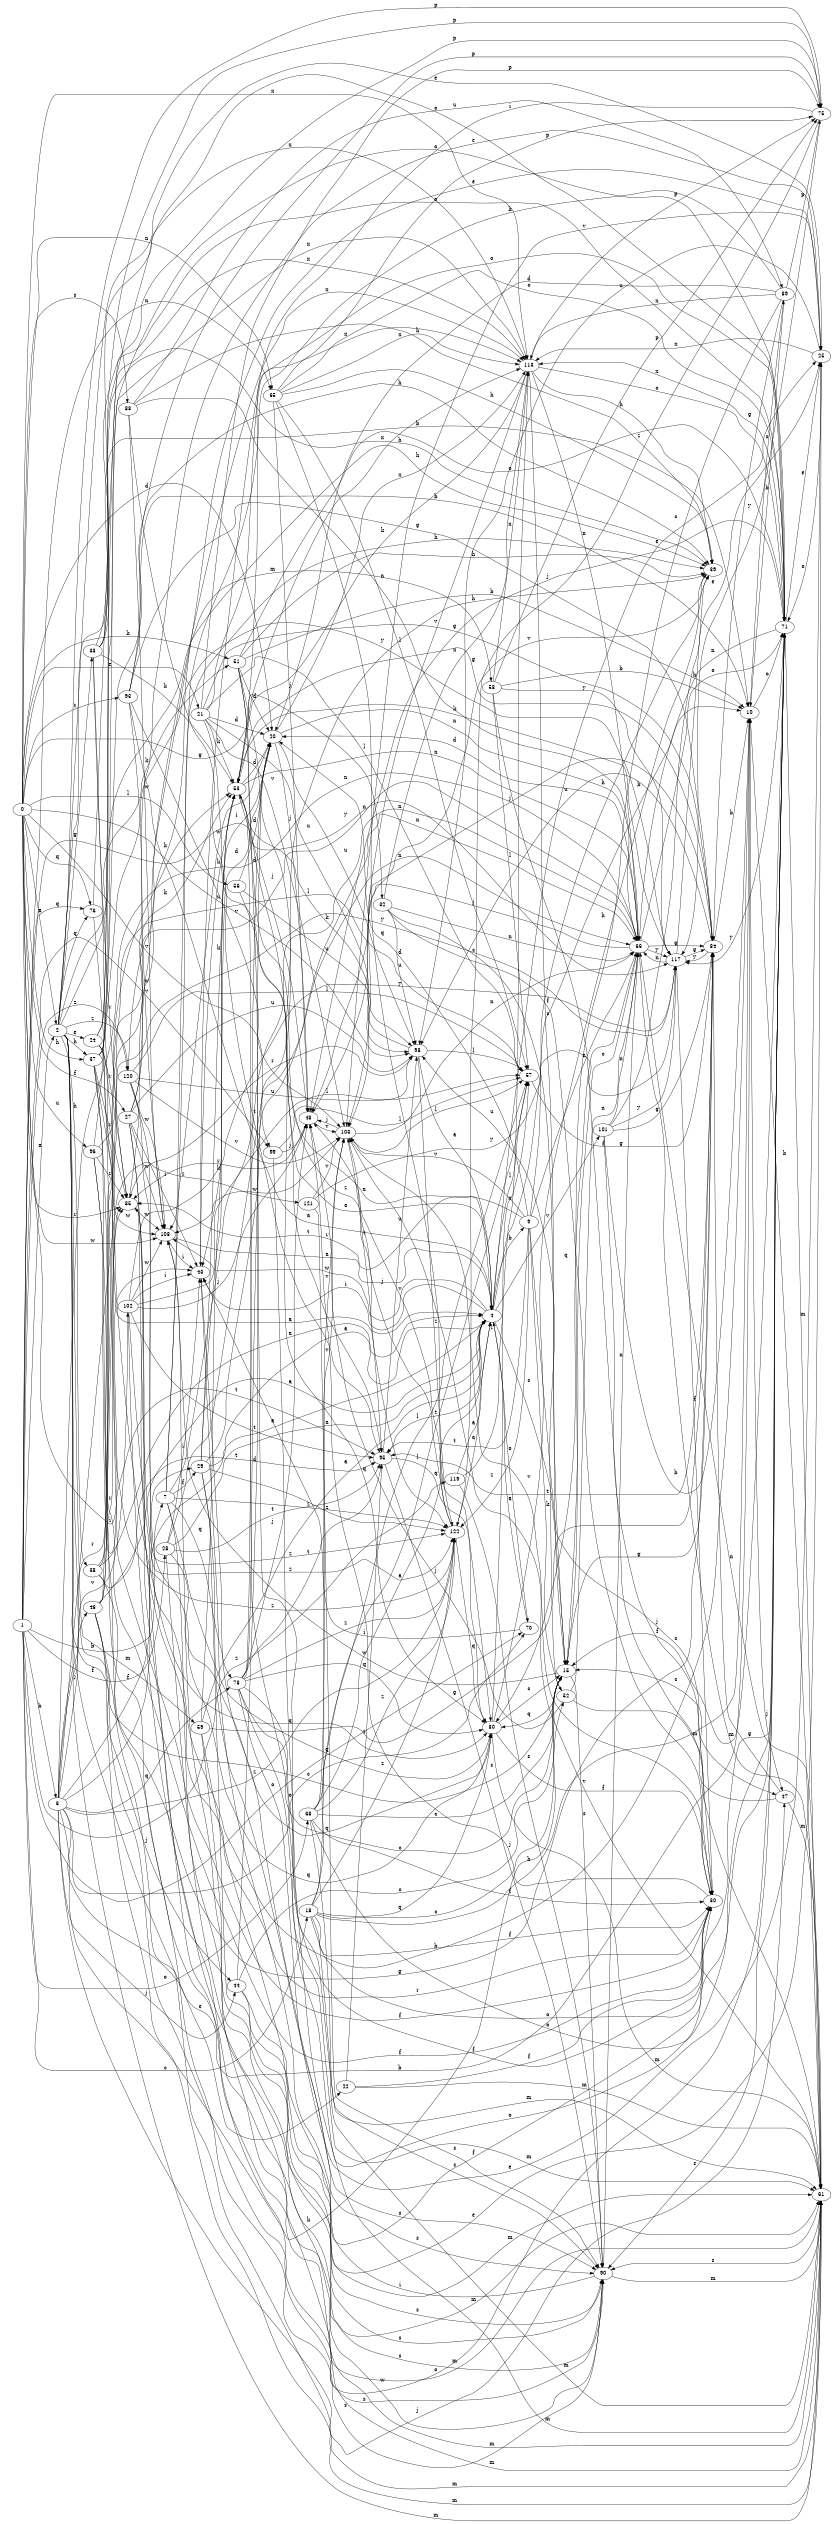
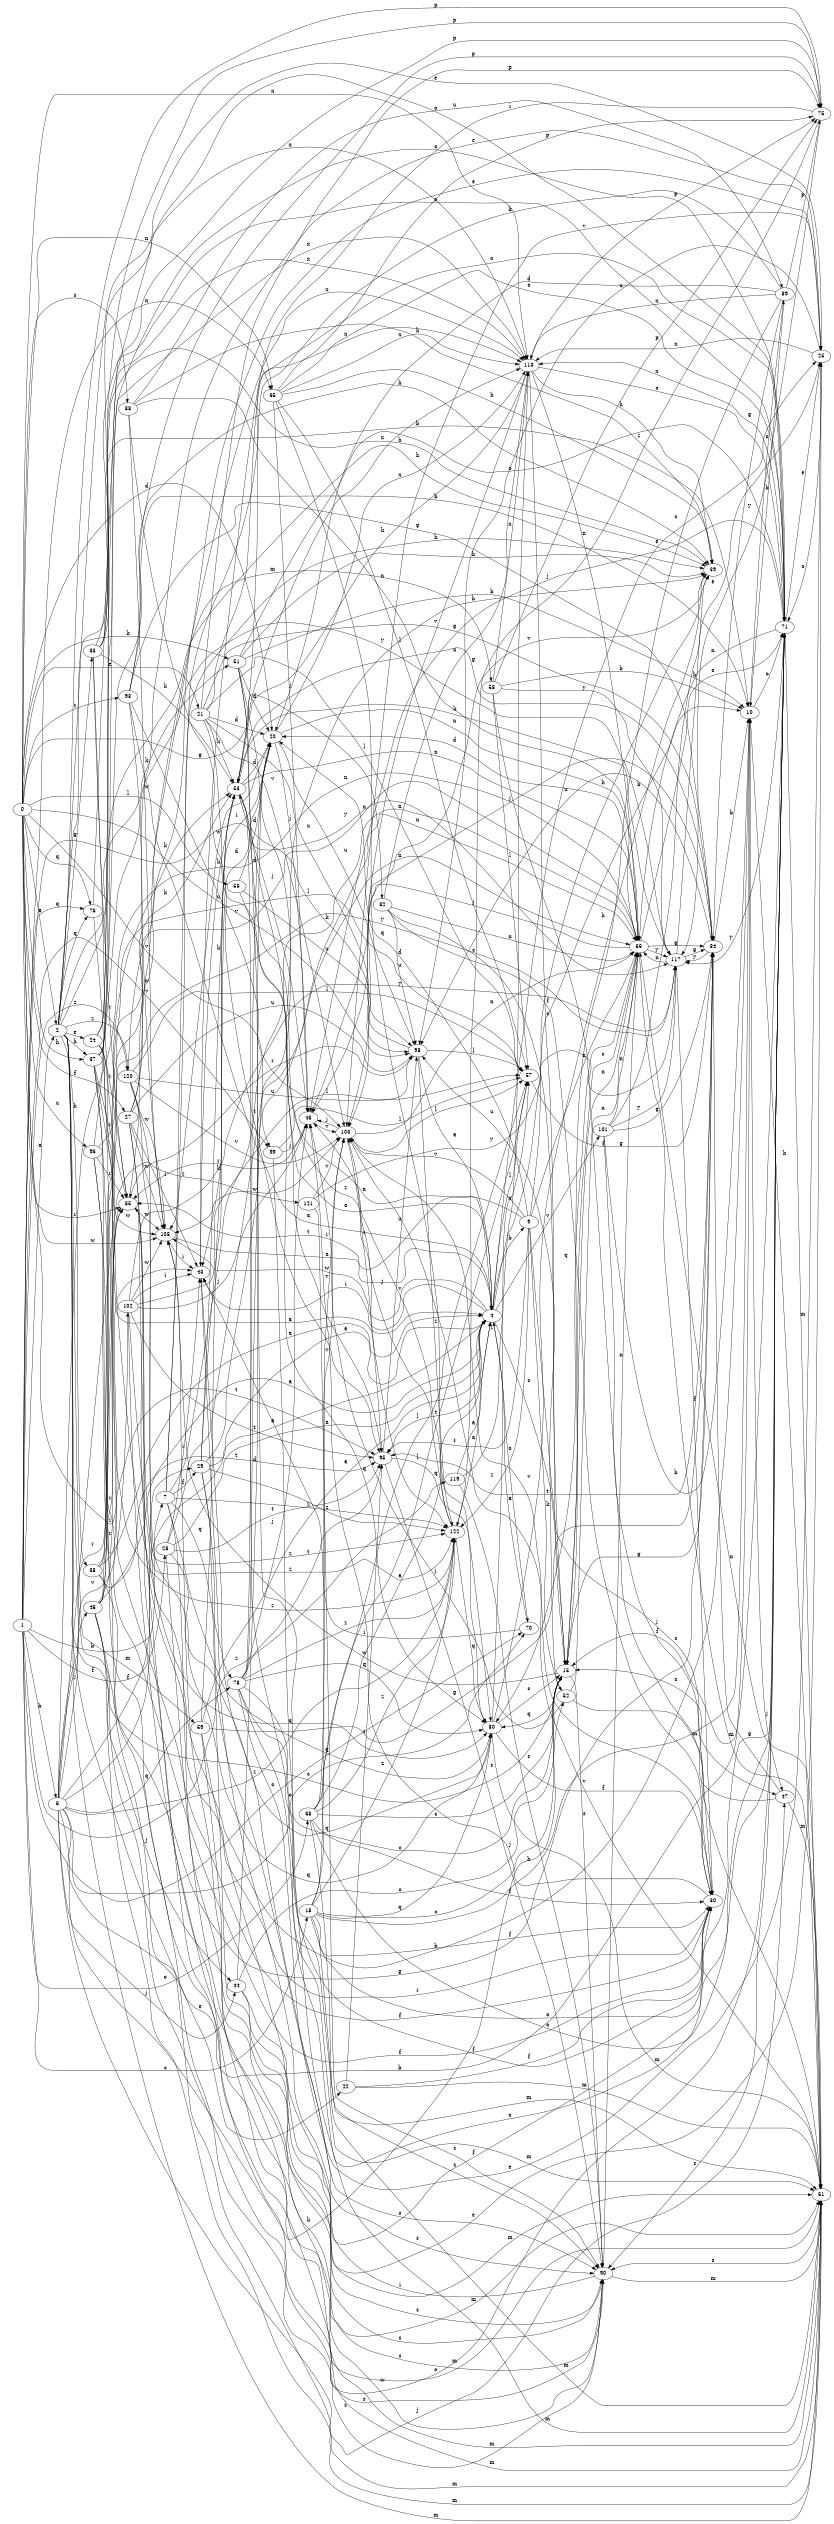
none -> (581, 1270)
none -> (112, 1408)
